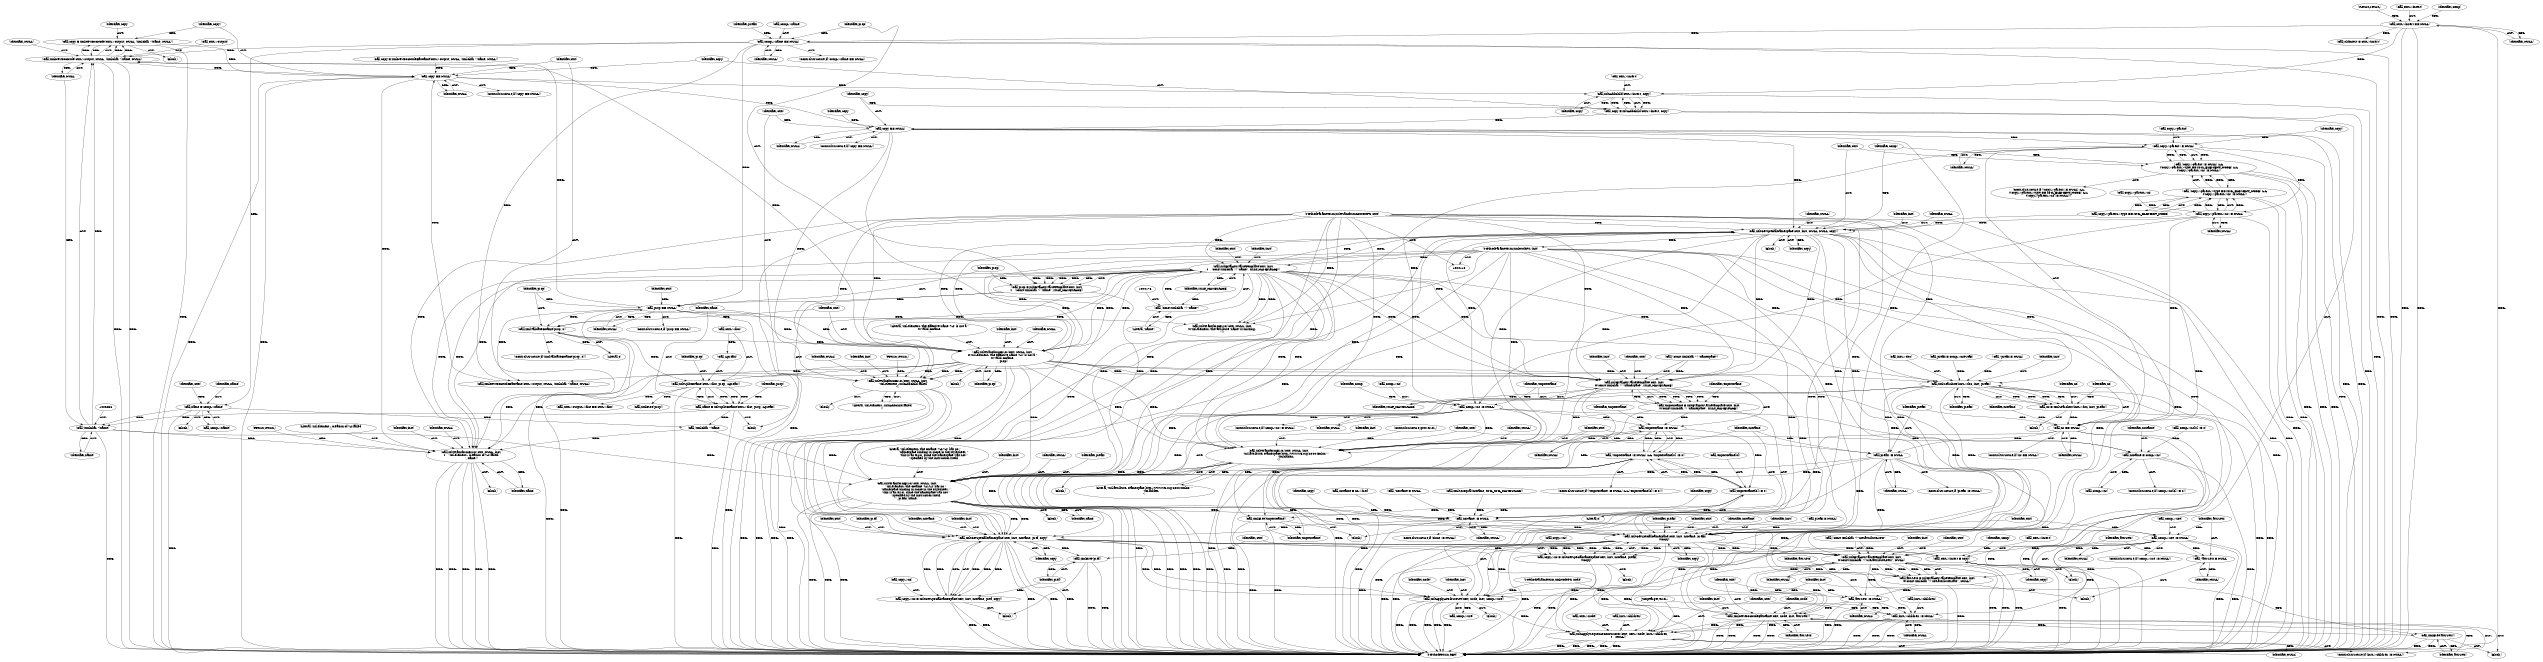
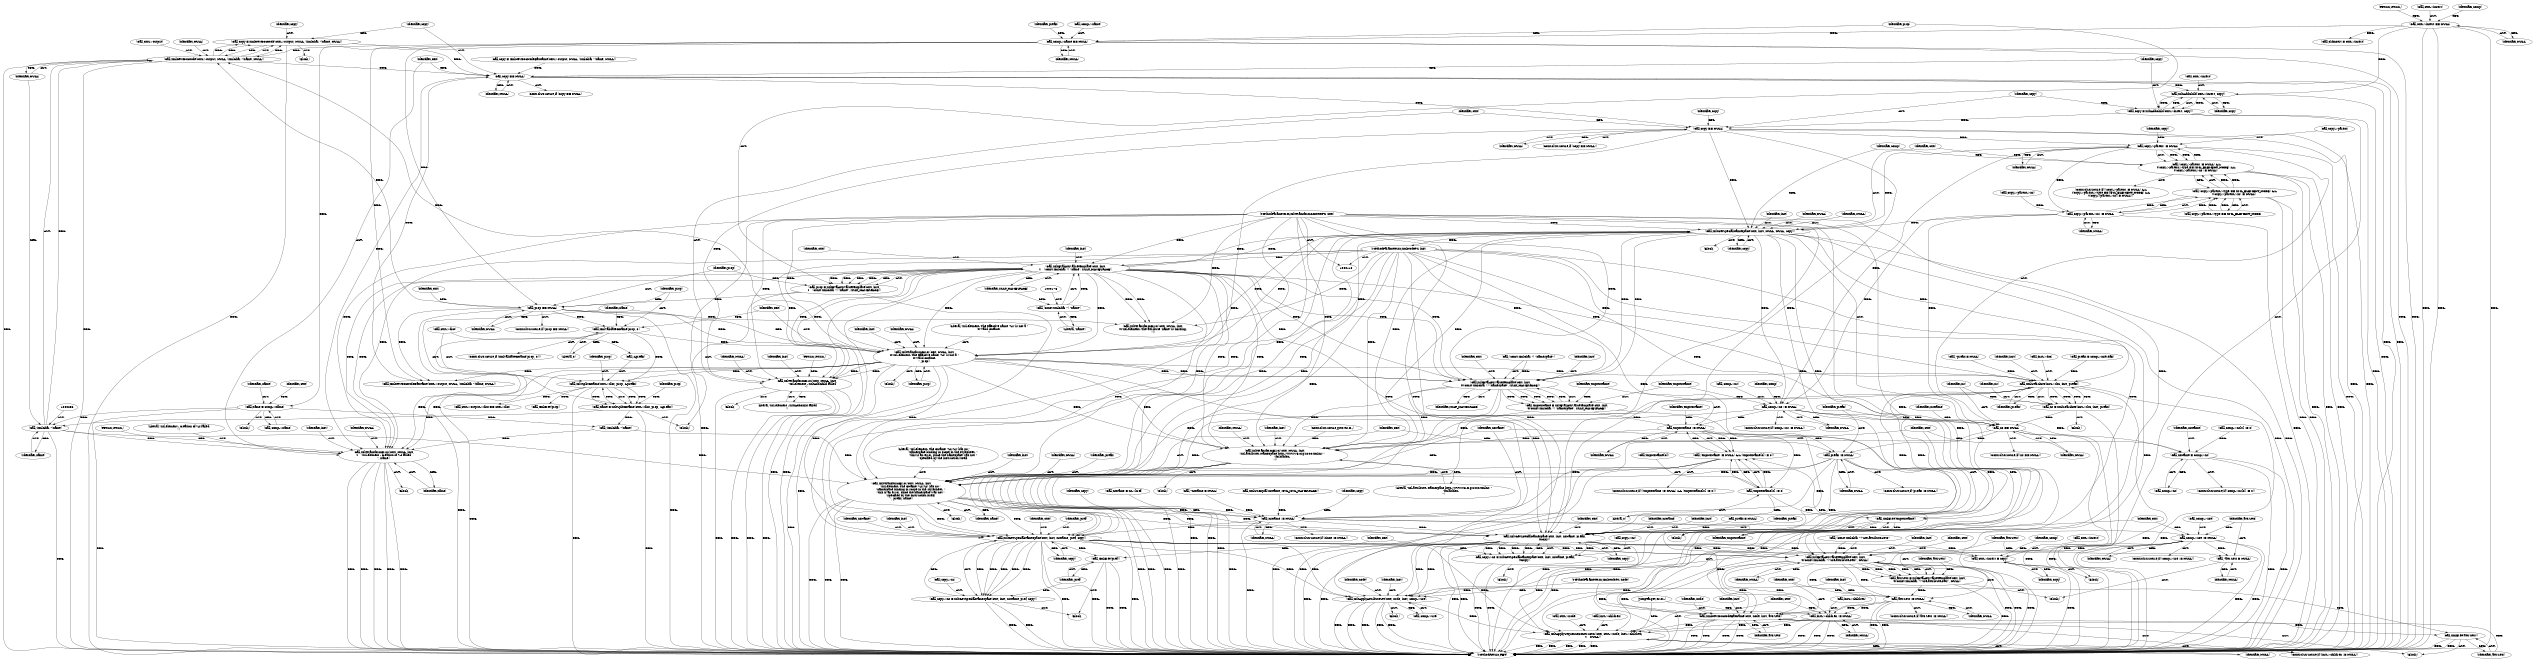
(832, 59) -> none
(255, 214) -> (324, 214)
(1966, 218) -> (1946, 153)
(2031, 317) -> (1861, 317)
(701, 397) -> (610, 397)
(1884, 404) -> none
(1512, 539) -> none
none -> (1919, 617)
